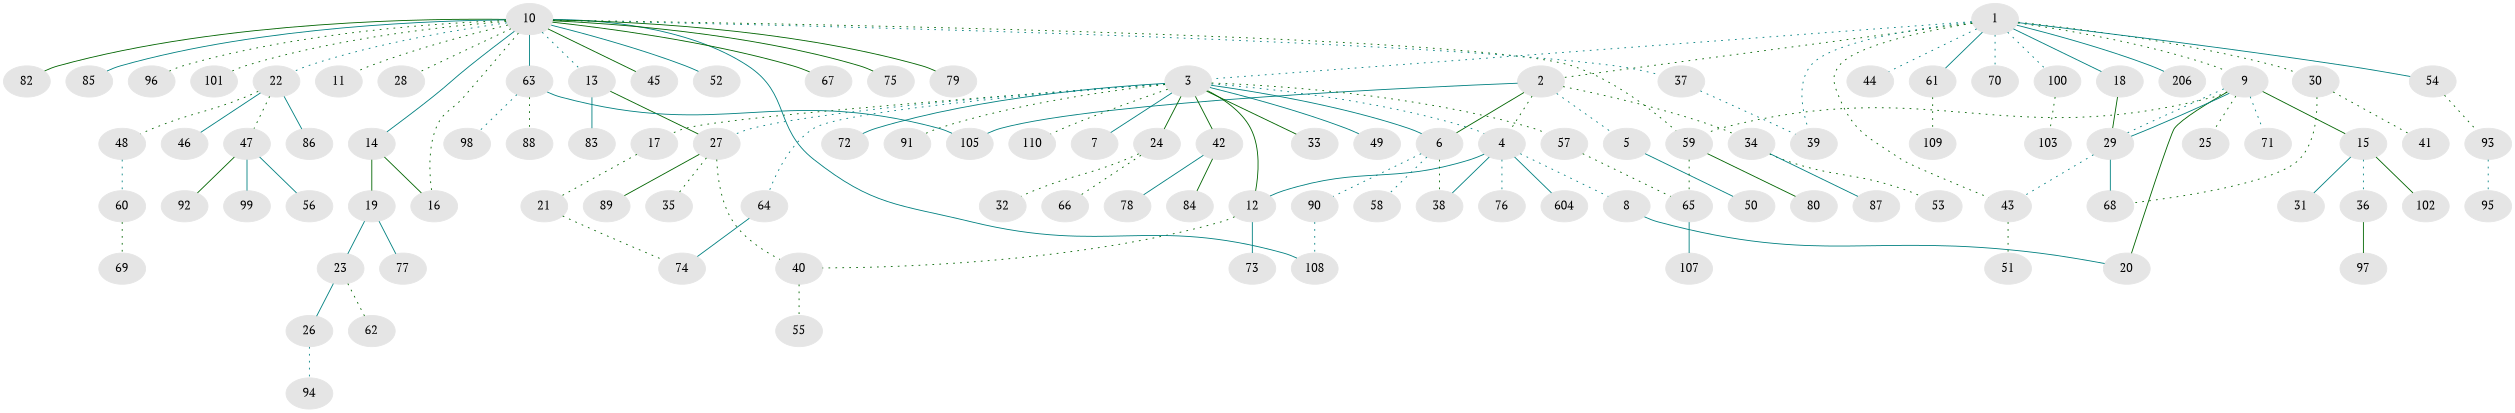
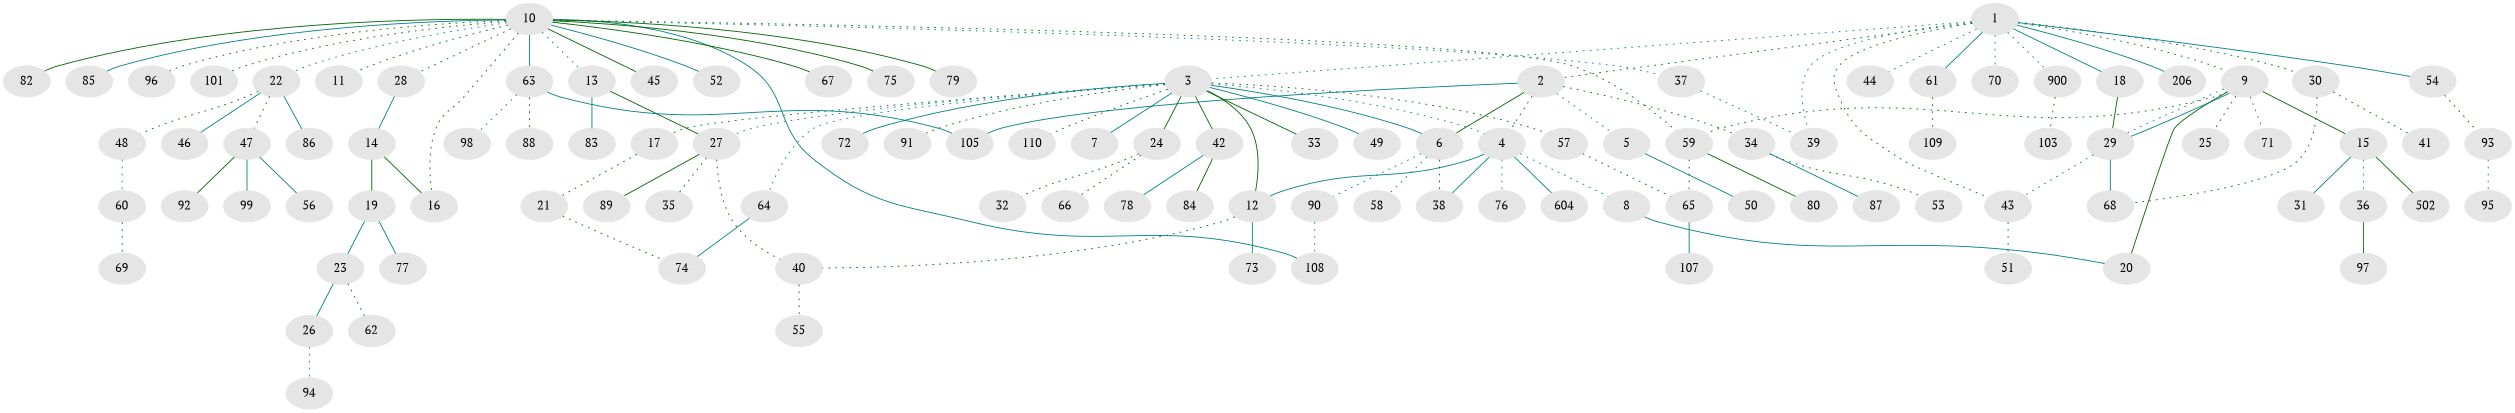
(2057, 81) -> (2057, 81)
(451, 82) -> (387, 112)
(2426, 206) -> (2426, 206)
